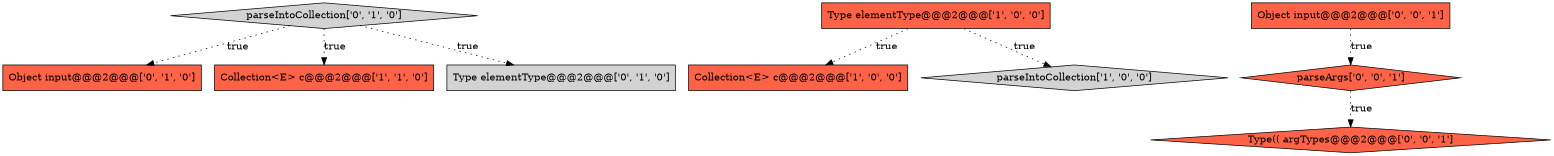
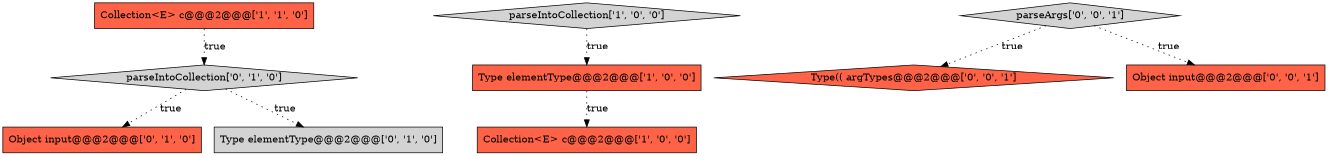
(324, 43) -> (204, 43)
(1351, 43) -> (1141, 44)
(1004, 46) -> (587, 43)
(1351, 78) -> (1070, 16)
